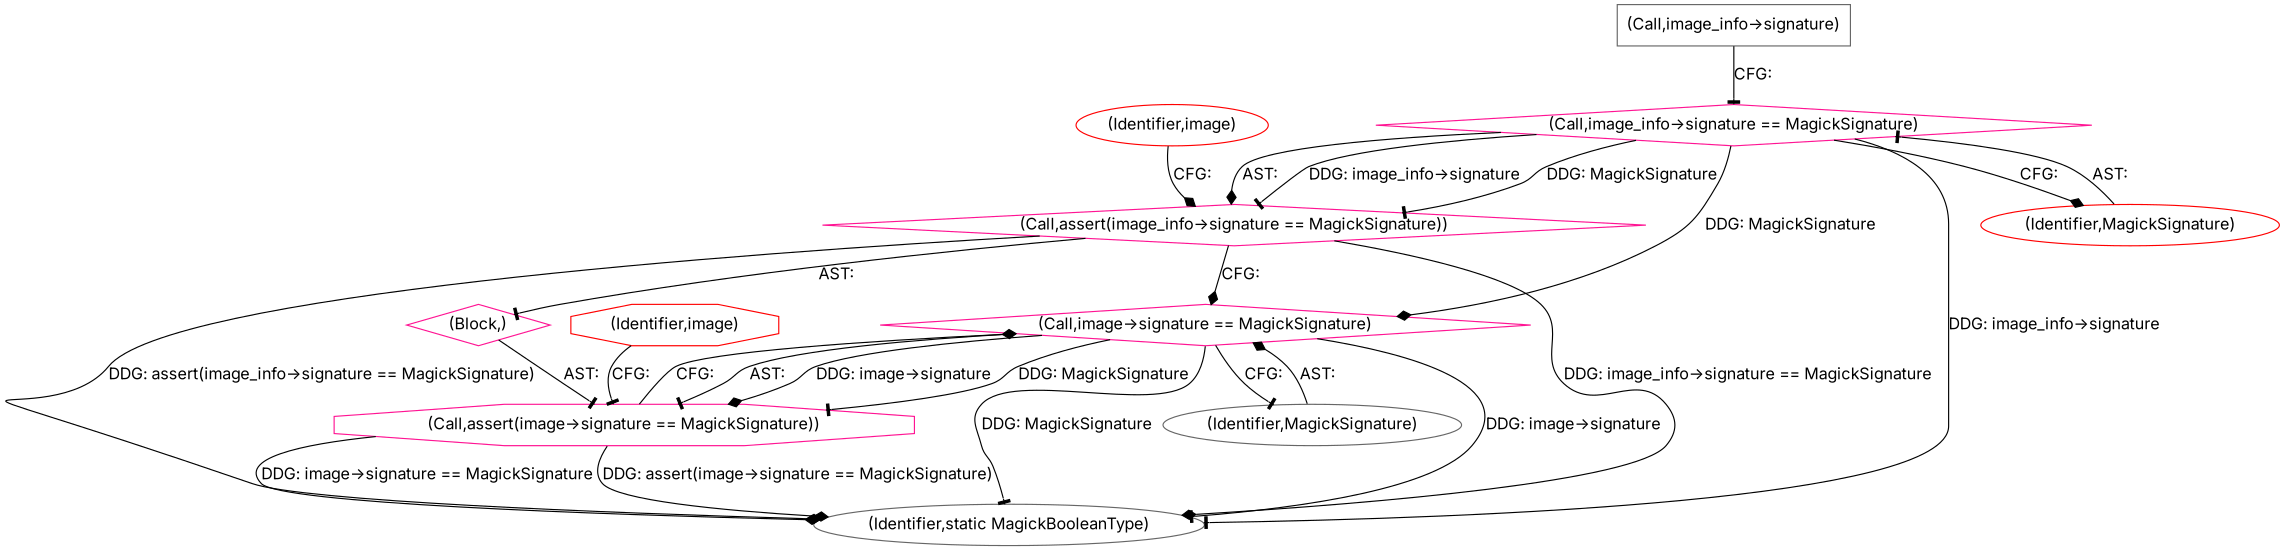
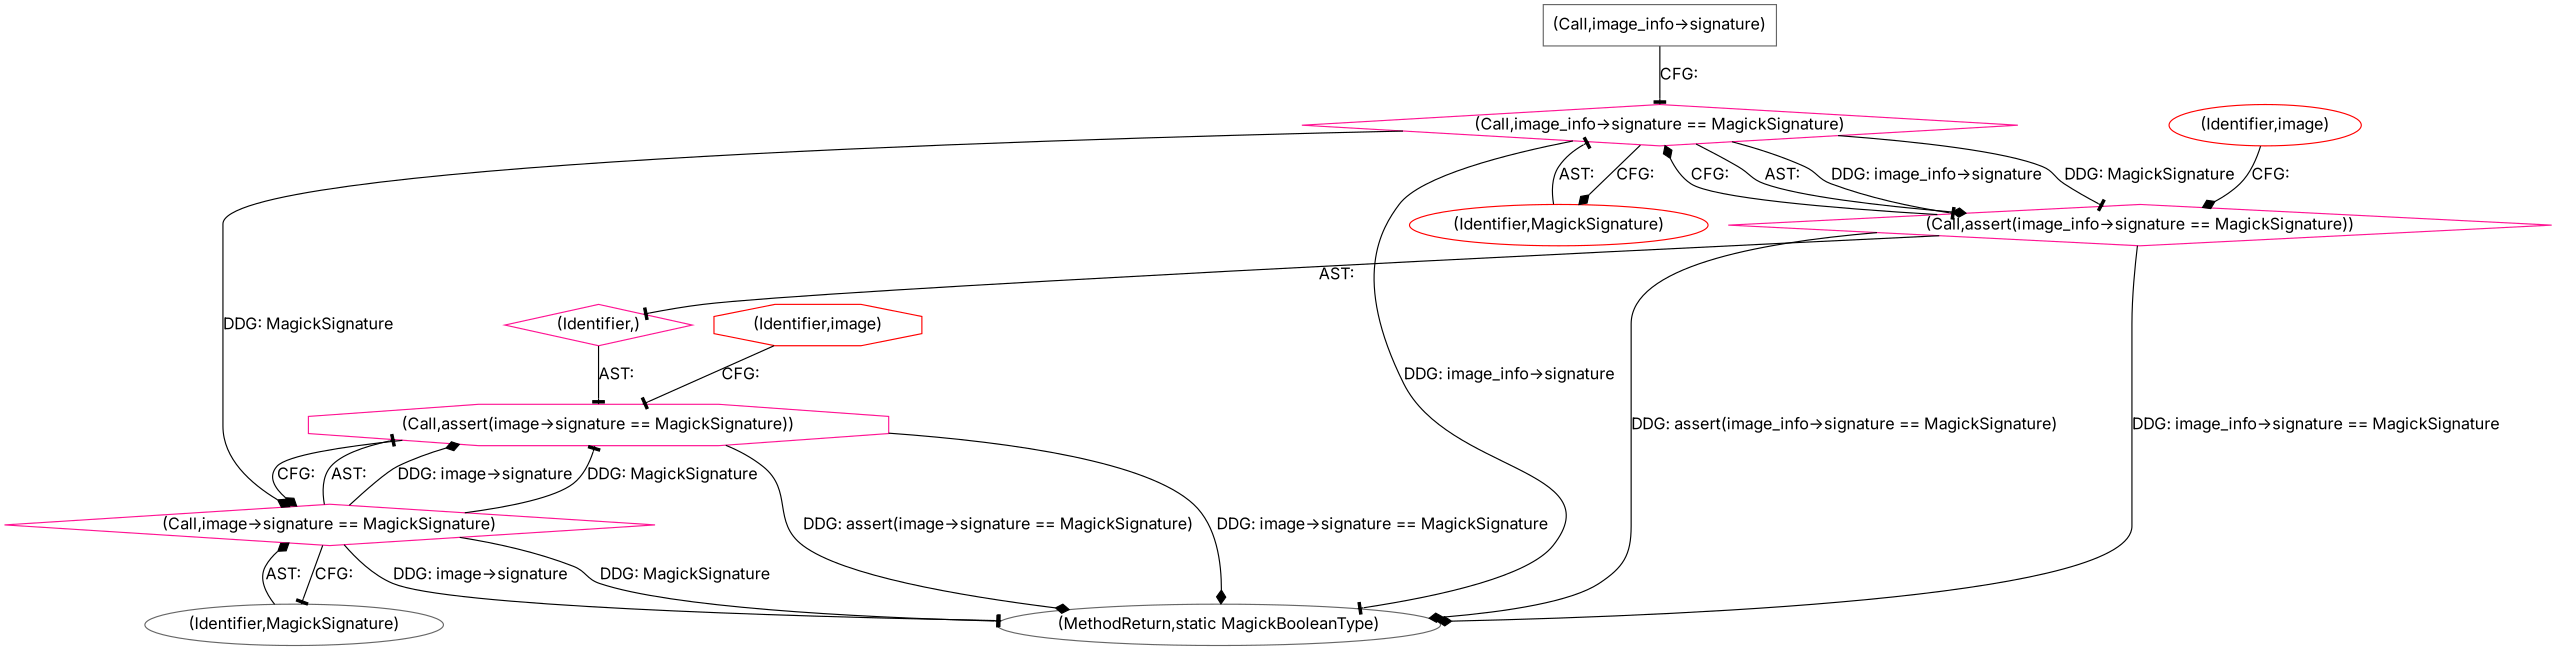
(1222, 268) -> (1797, 204)
(478, 325) -> (599, 325)
(1009, 525) -> (1219, 625)
